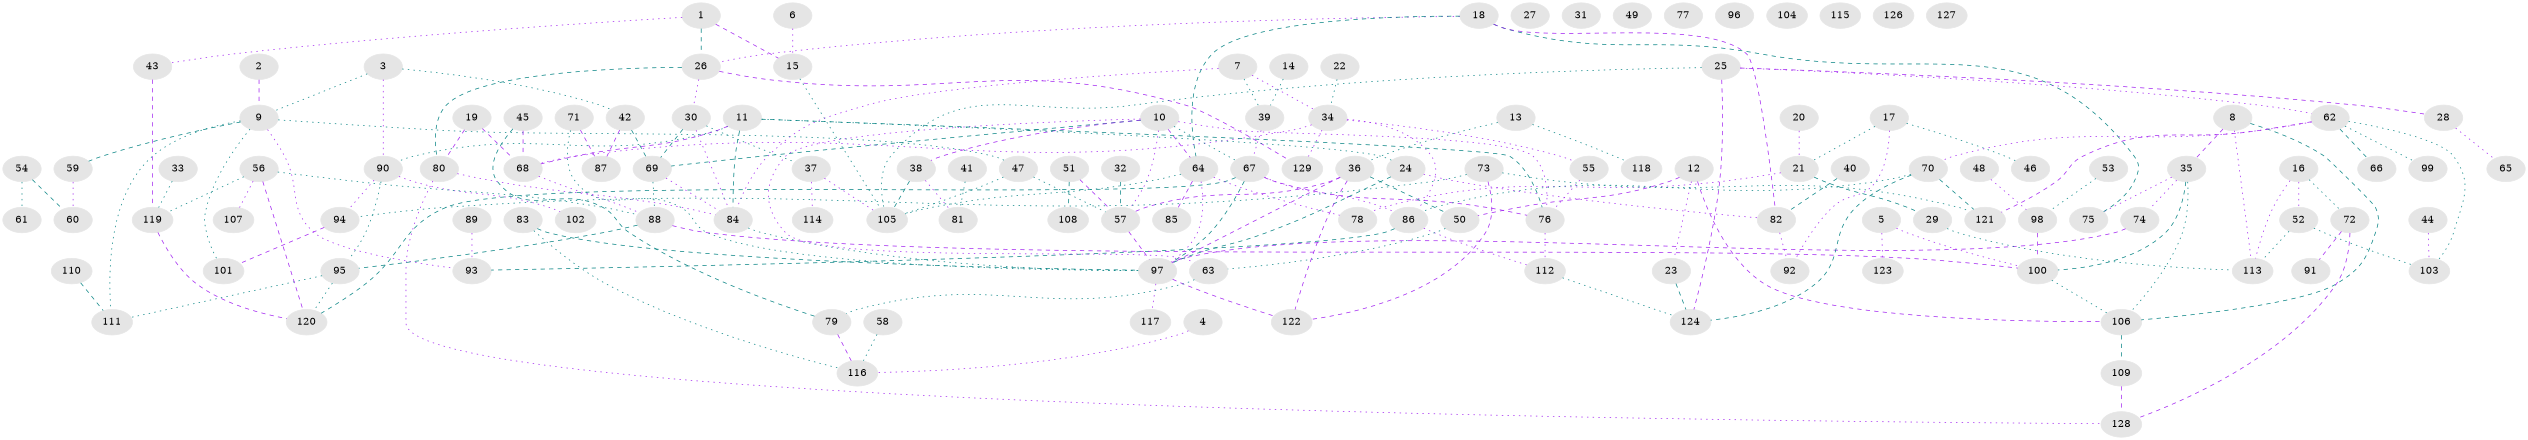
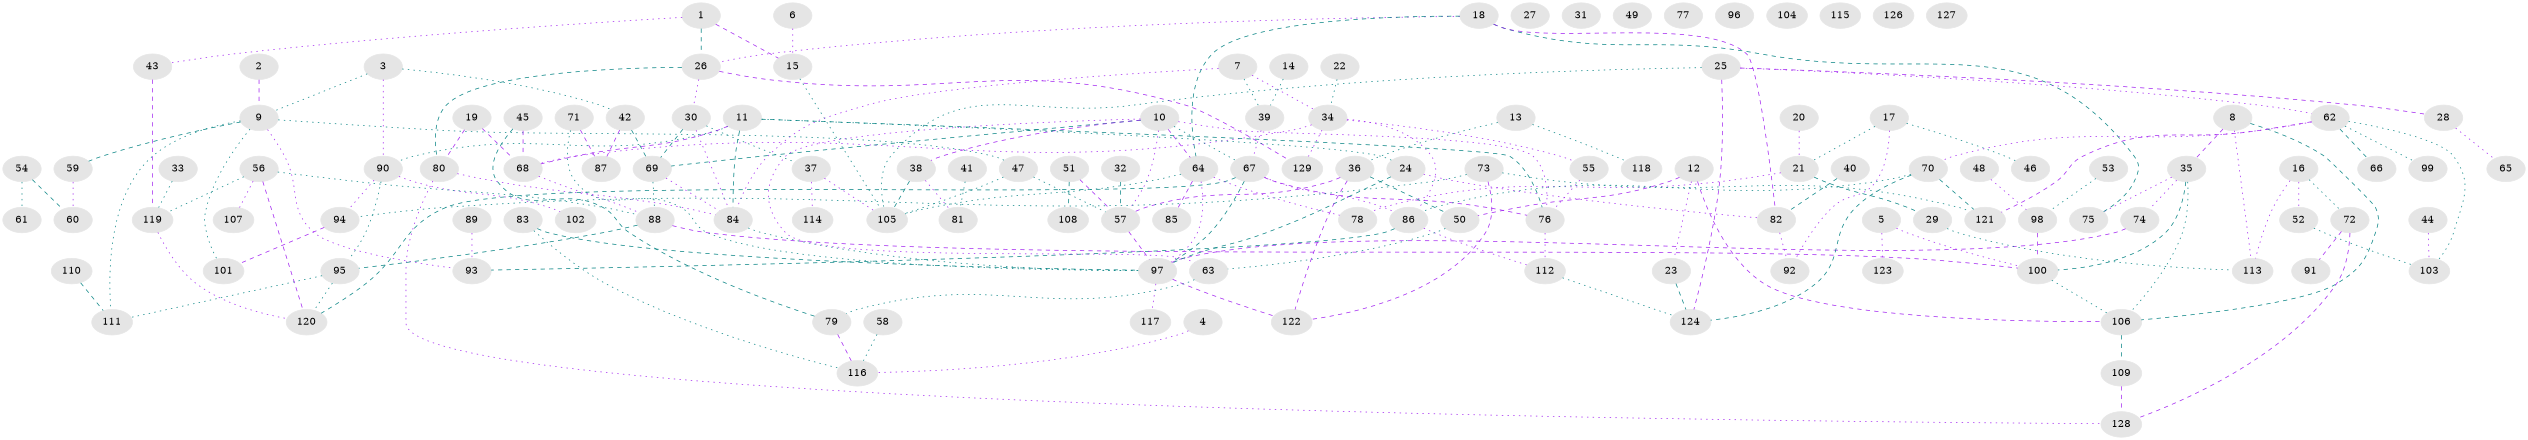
(1256, 220) -> none
(2276, 246) -> none
(210, 293) -> (210, 293)
